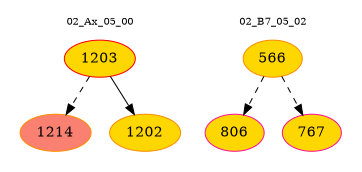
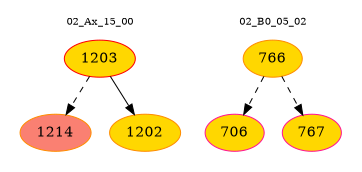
(100, 22) -> (100, 22)
(273, 22) -> (273, 22)
(273, 59) -> (273, 59)
(235, 133) -> (235, 133)
